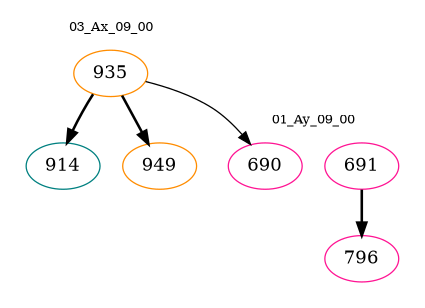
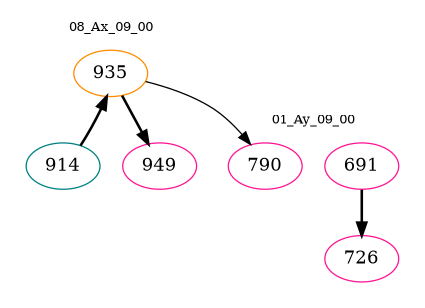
(111, 28) -> (111, 28)
(82, 112) -> (91, 127)
(160, 166) -> (160, 166)
(265, 166) -> (265, 166)
(362, 259) -> (362, 259)
